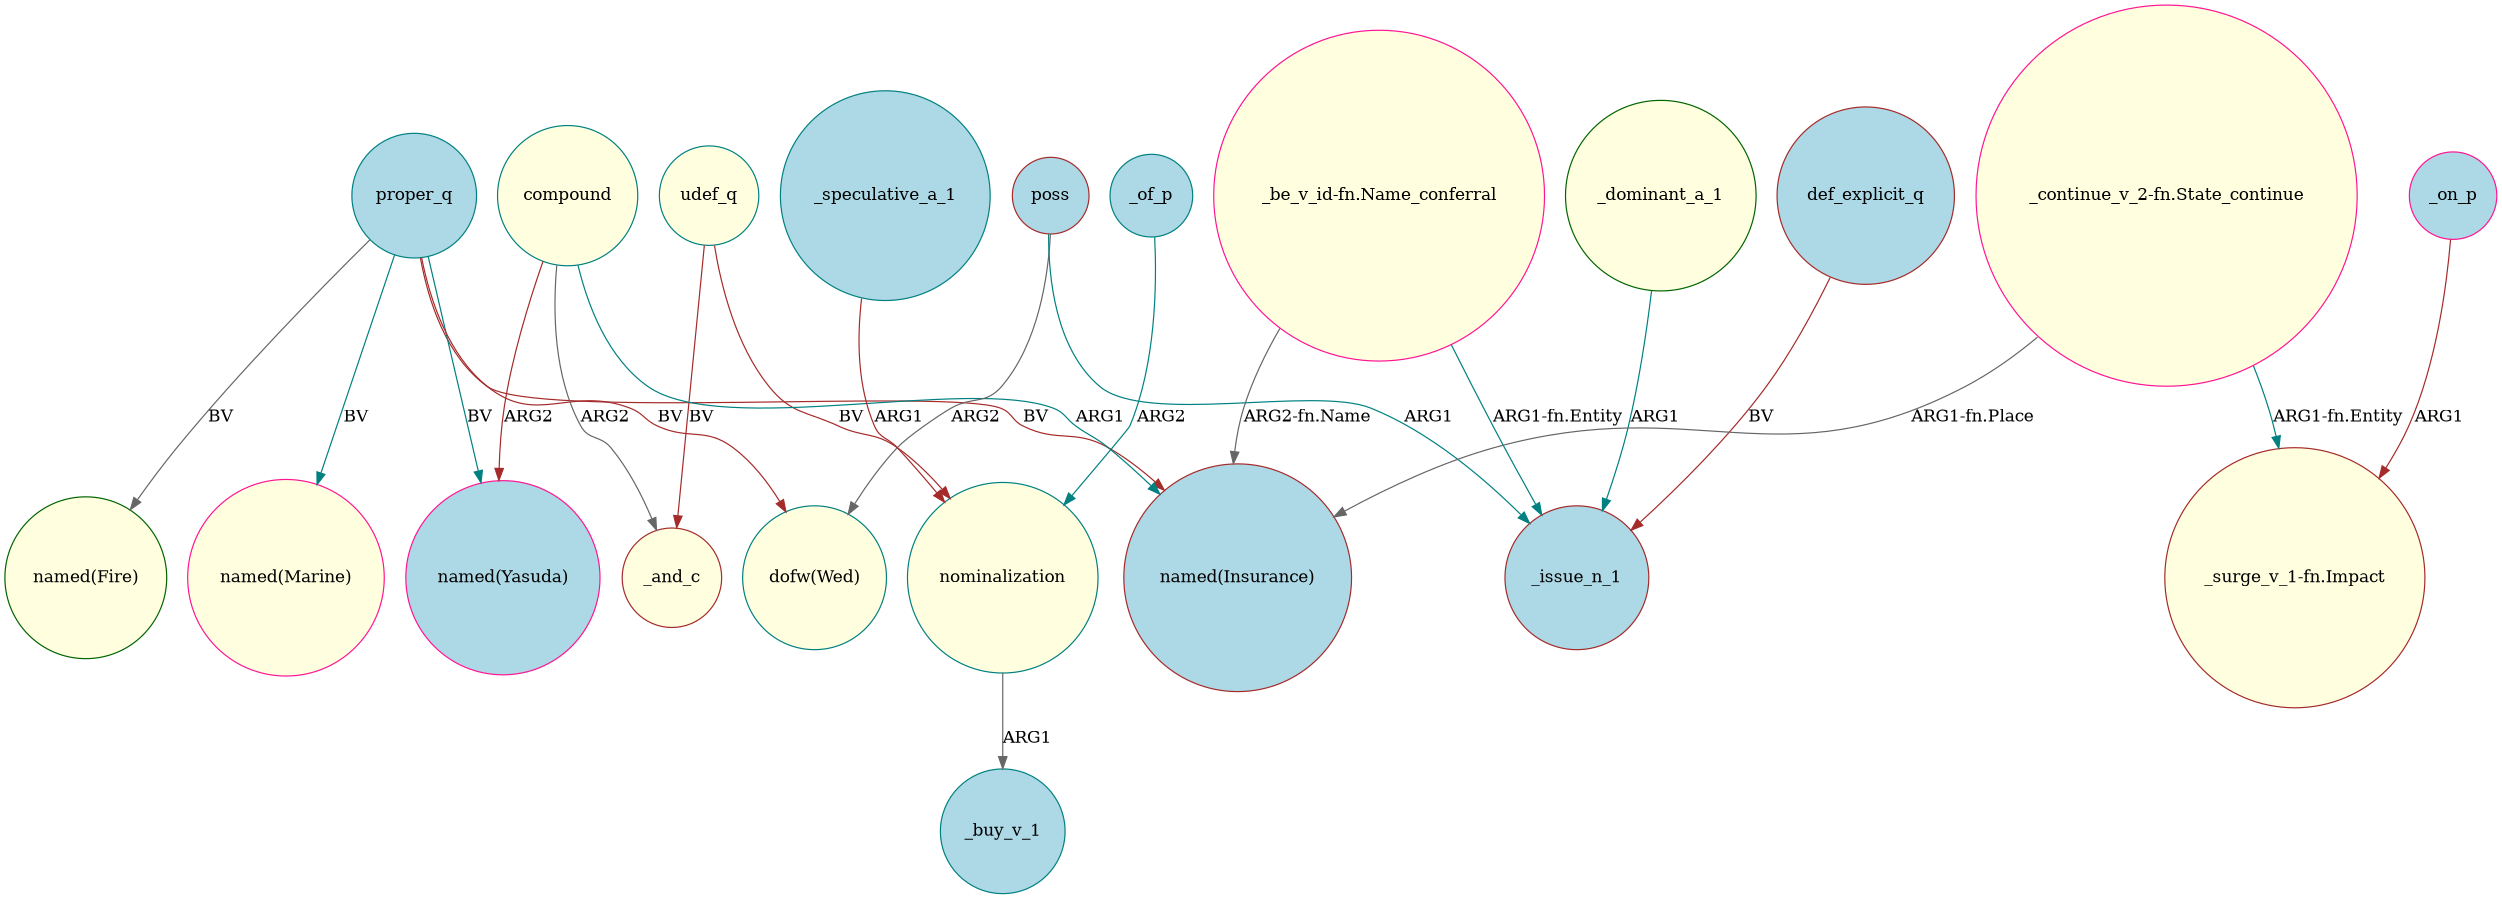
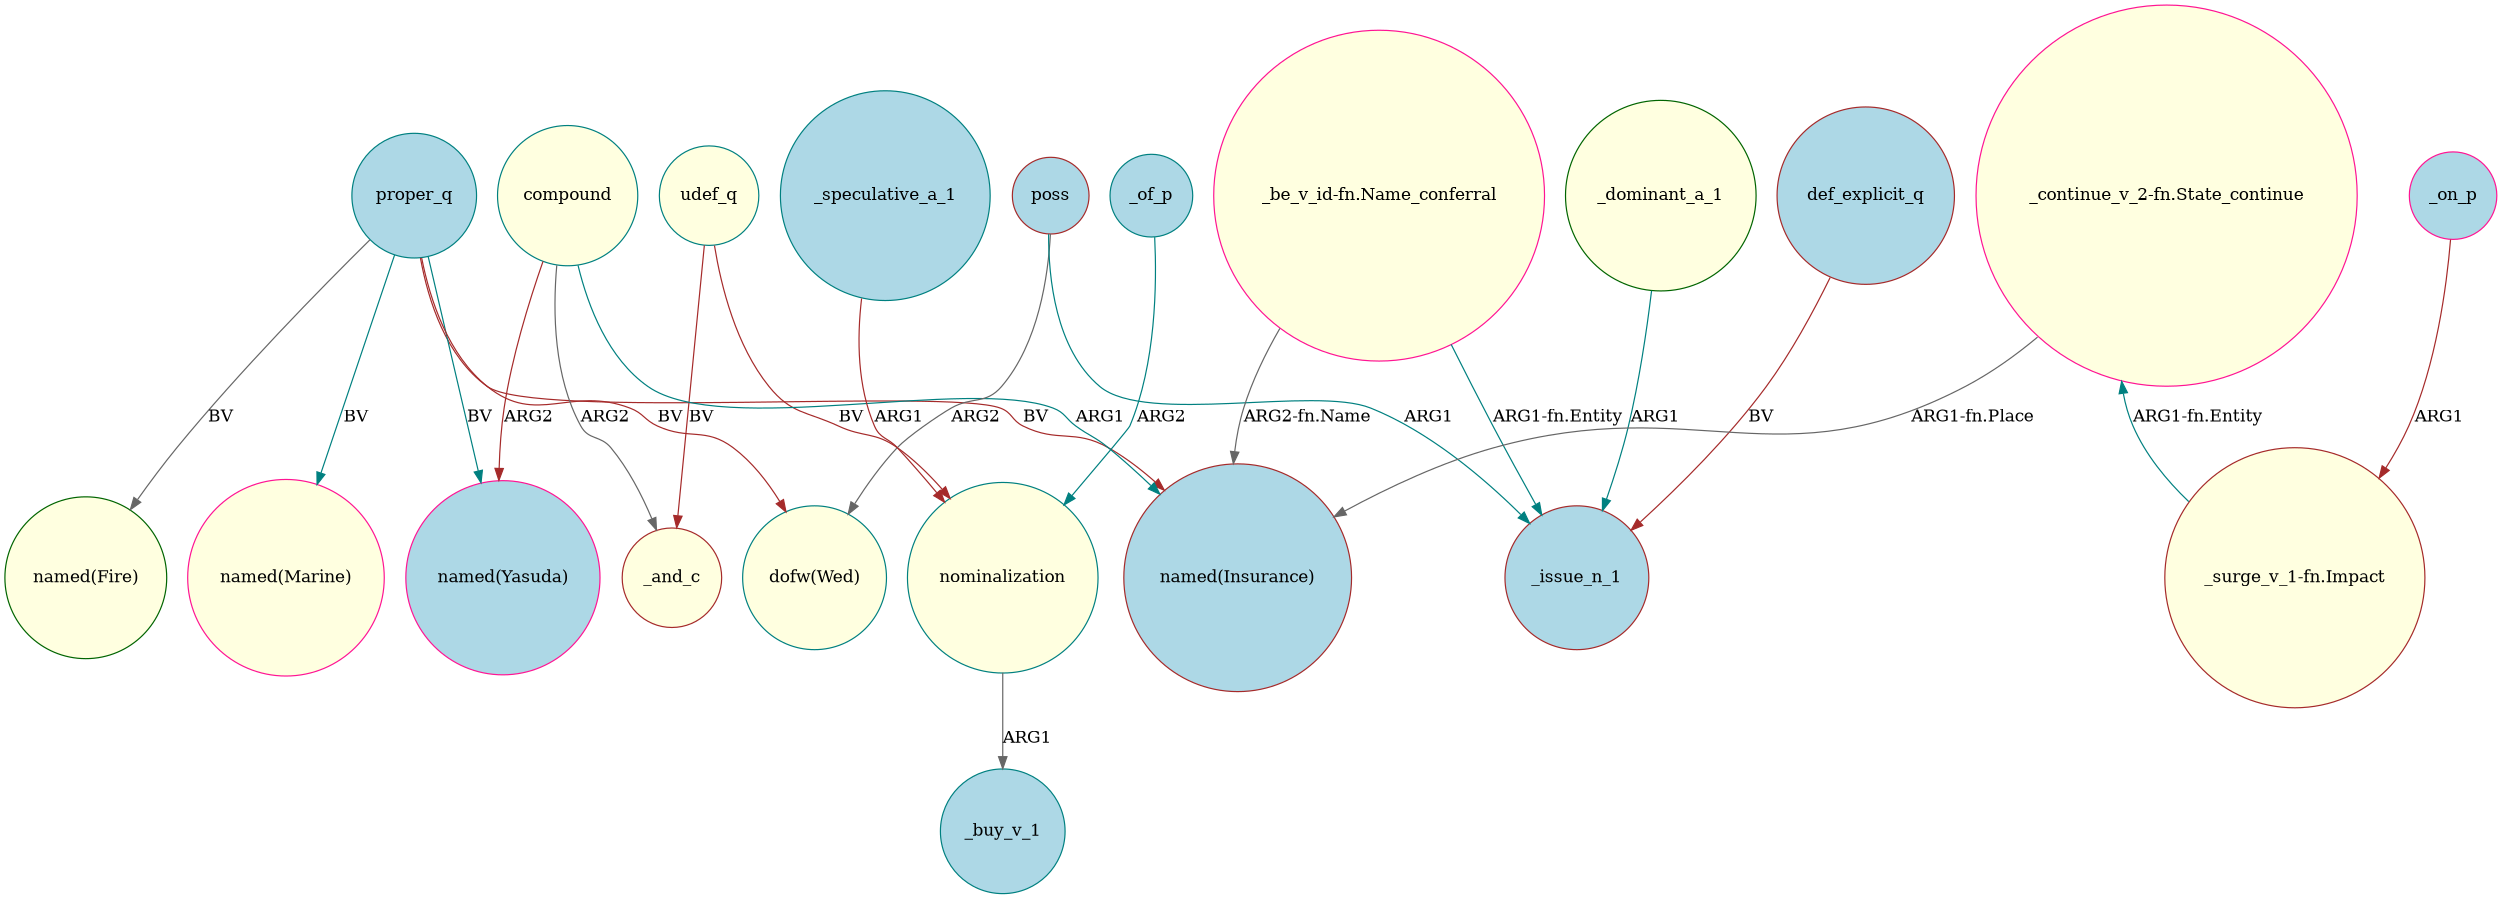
(2266, 401) -> (2147, 453)
